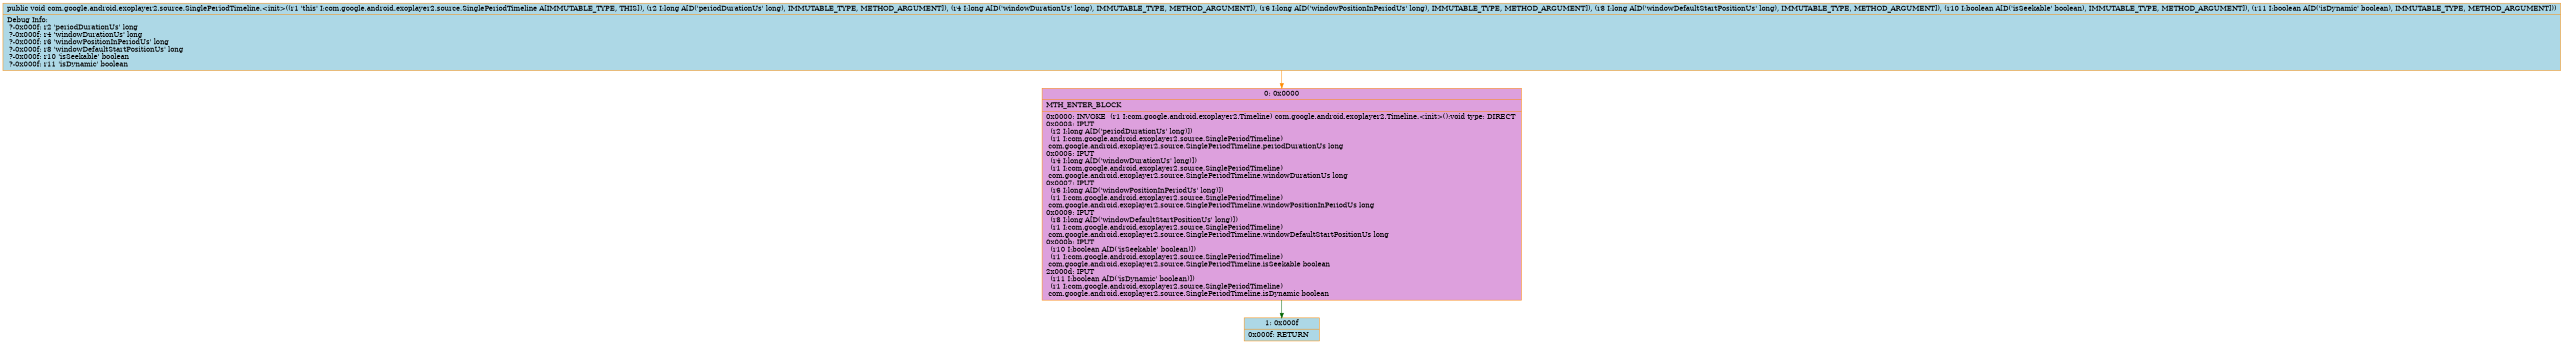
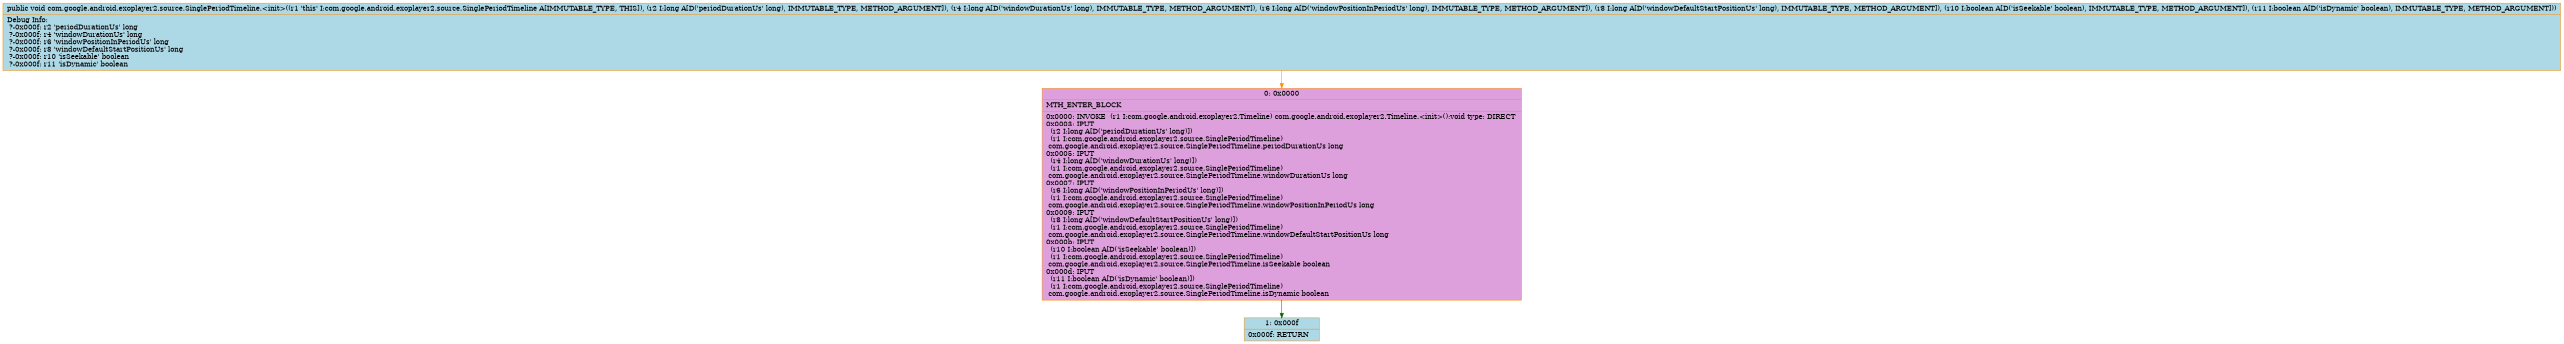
(1072, 272) -> (1072, 272)
